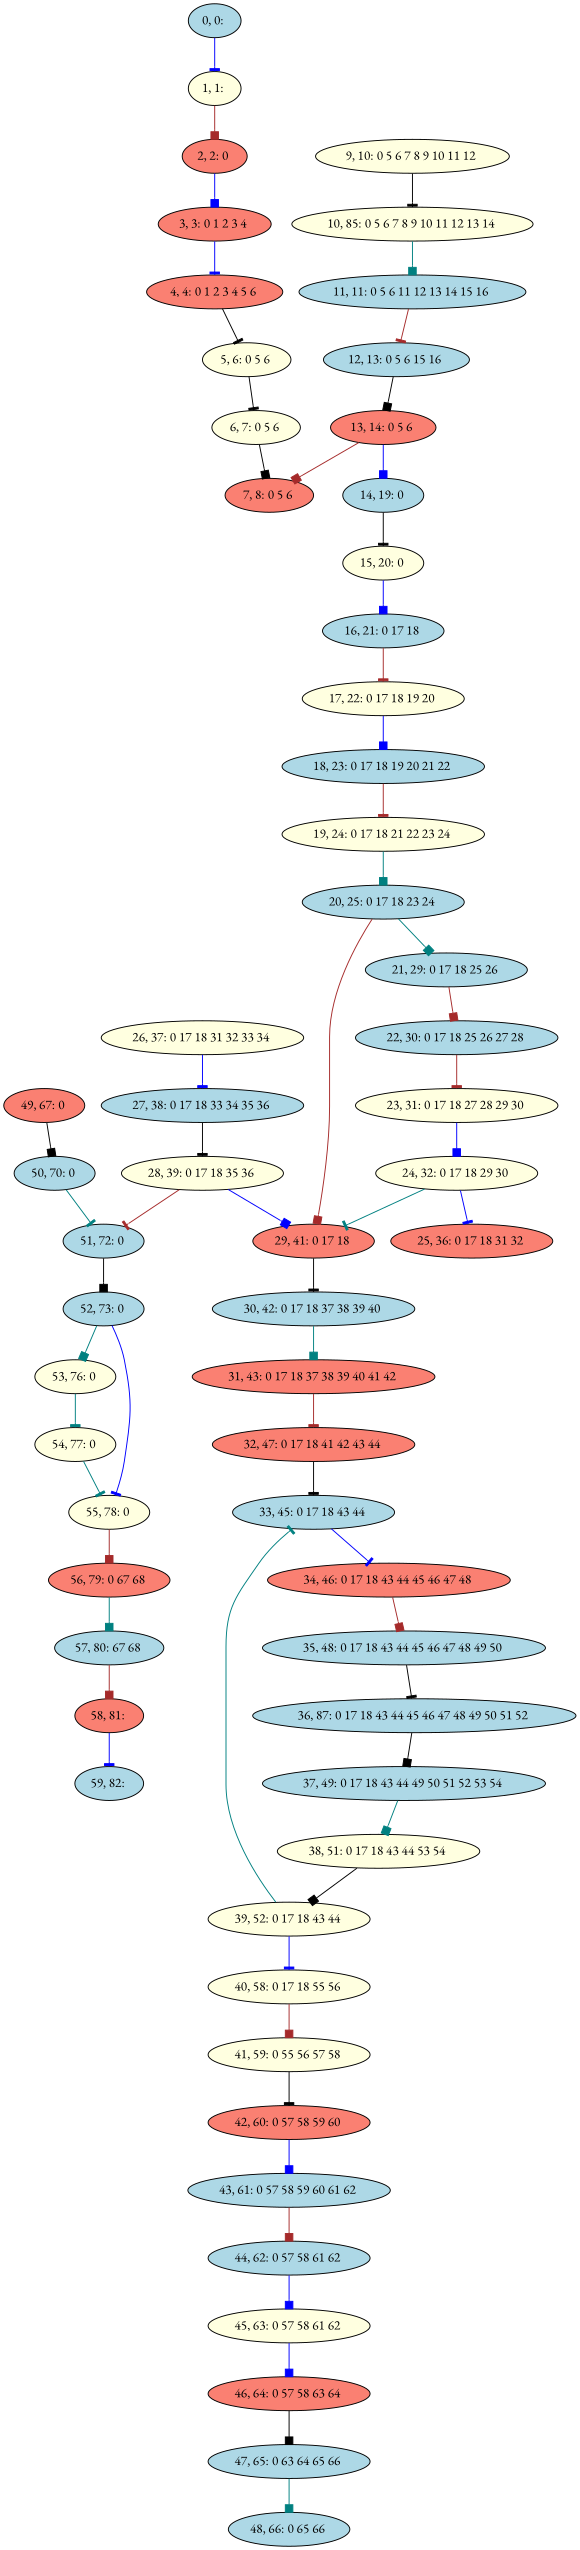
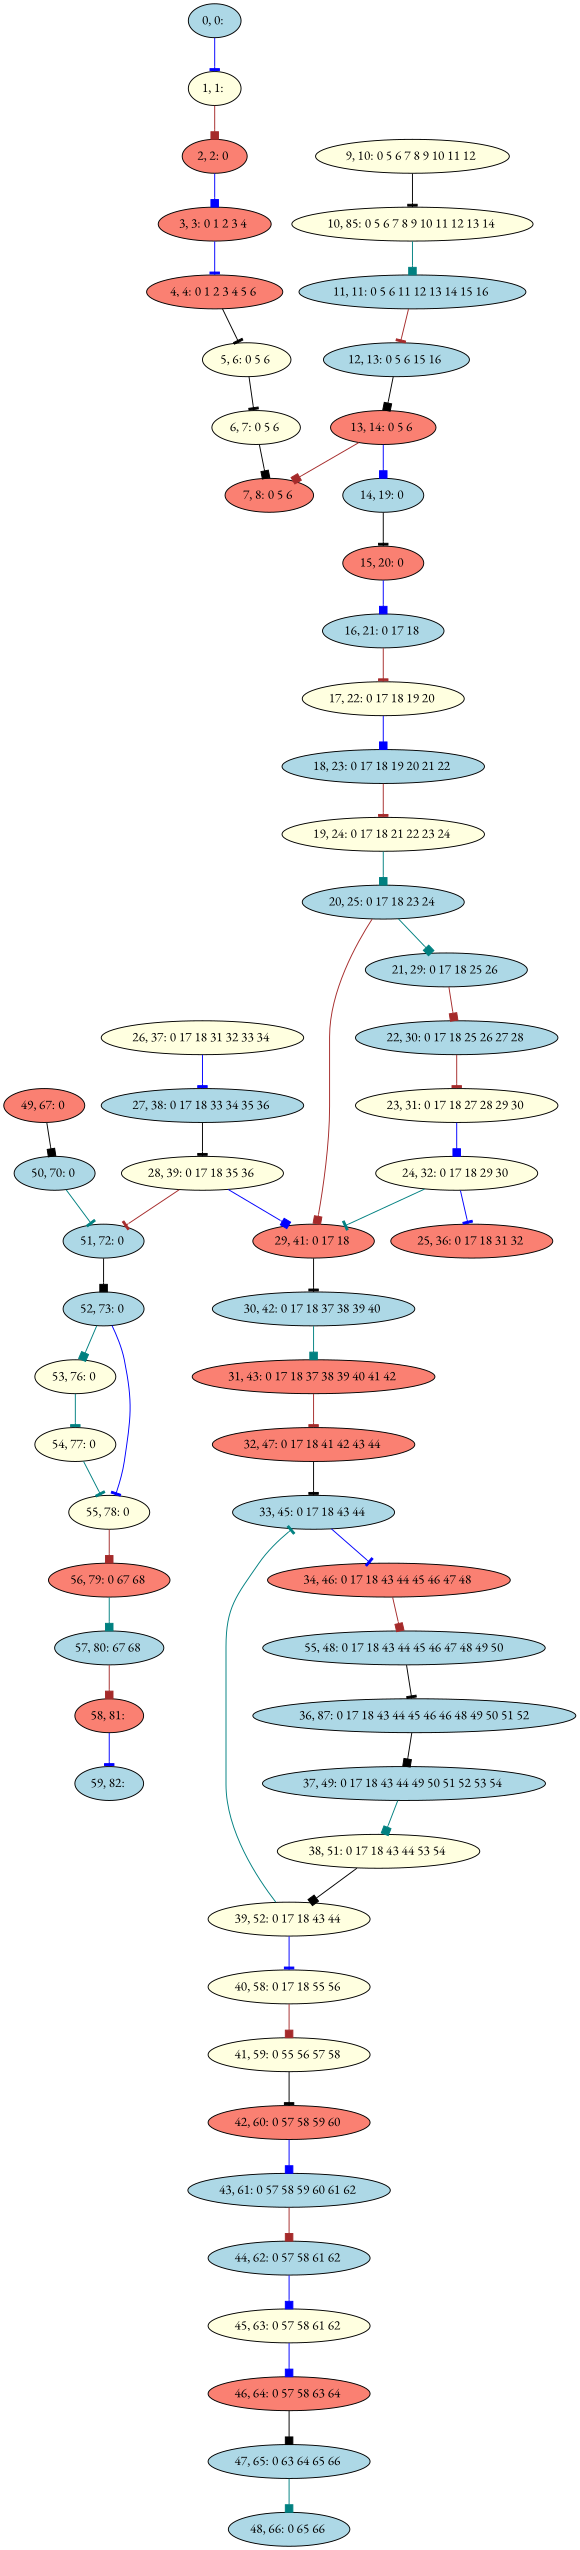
(383, 563) -> (383, 563)
(404, 1648) -> (404, 1648)
(414, 1716) -> (414, 1716)
